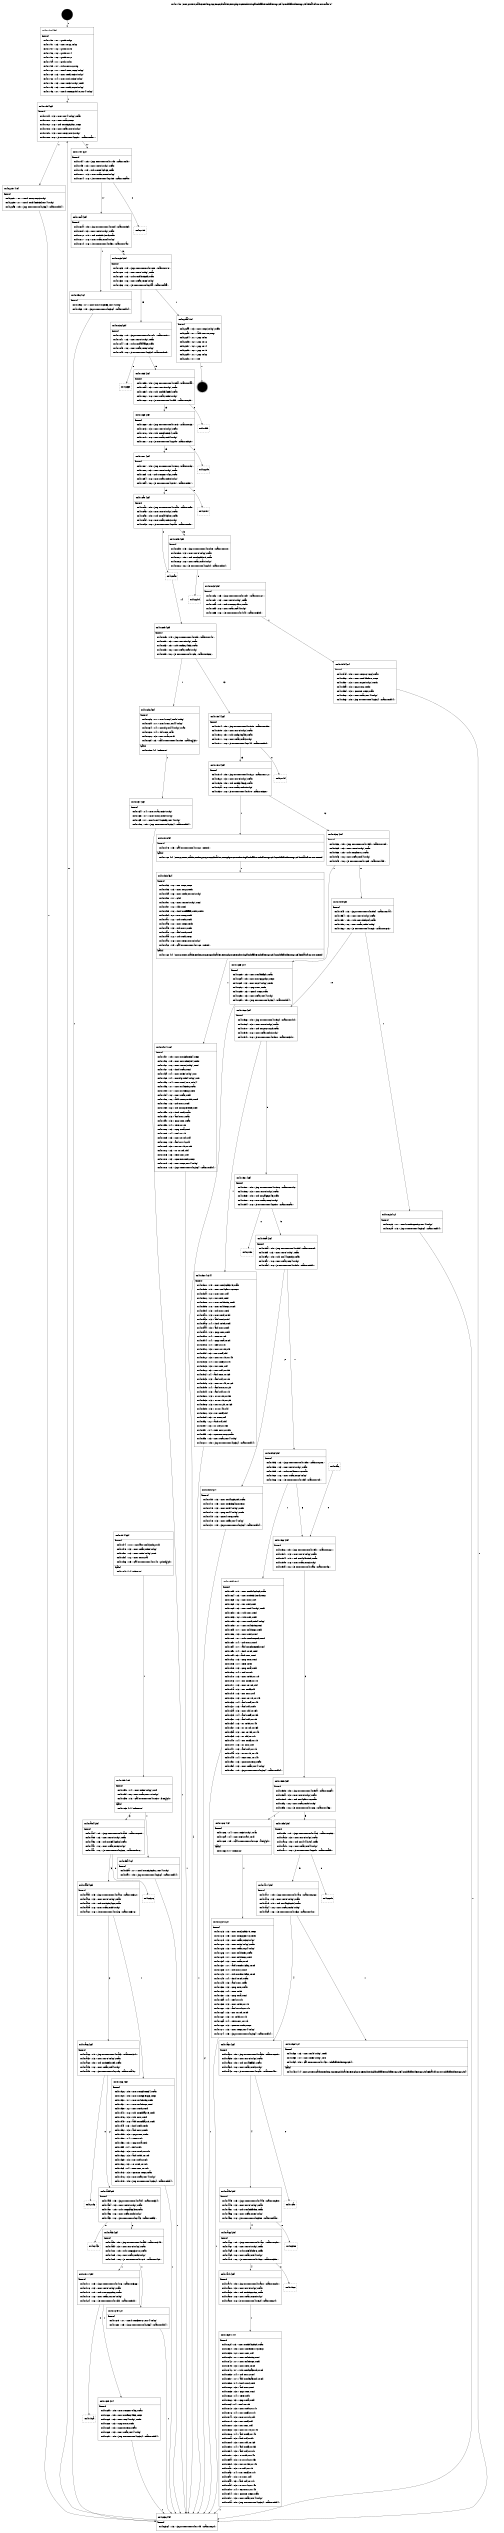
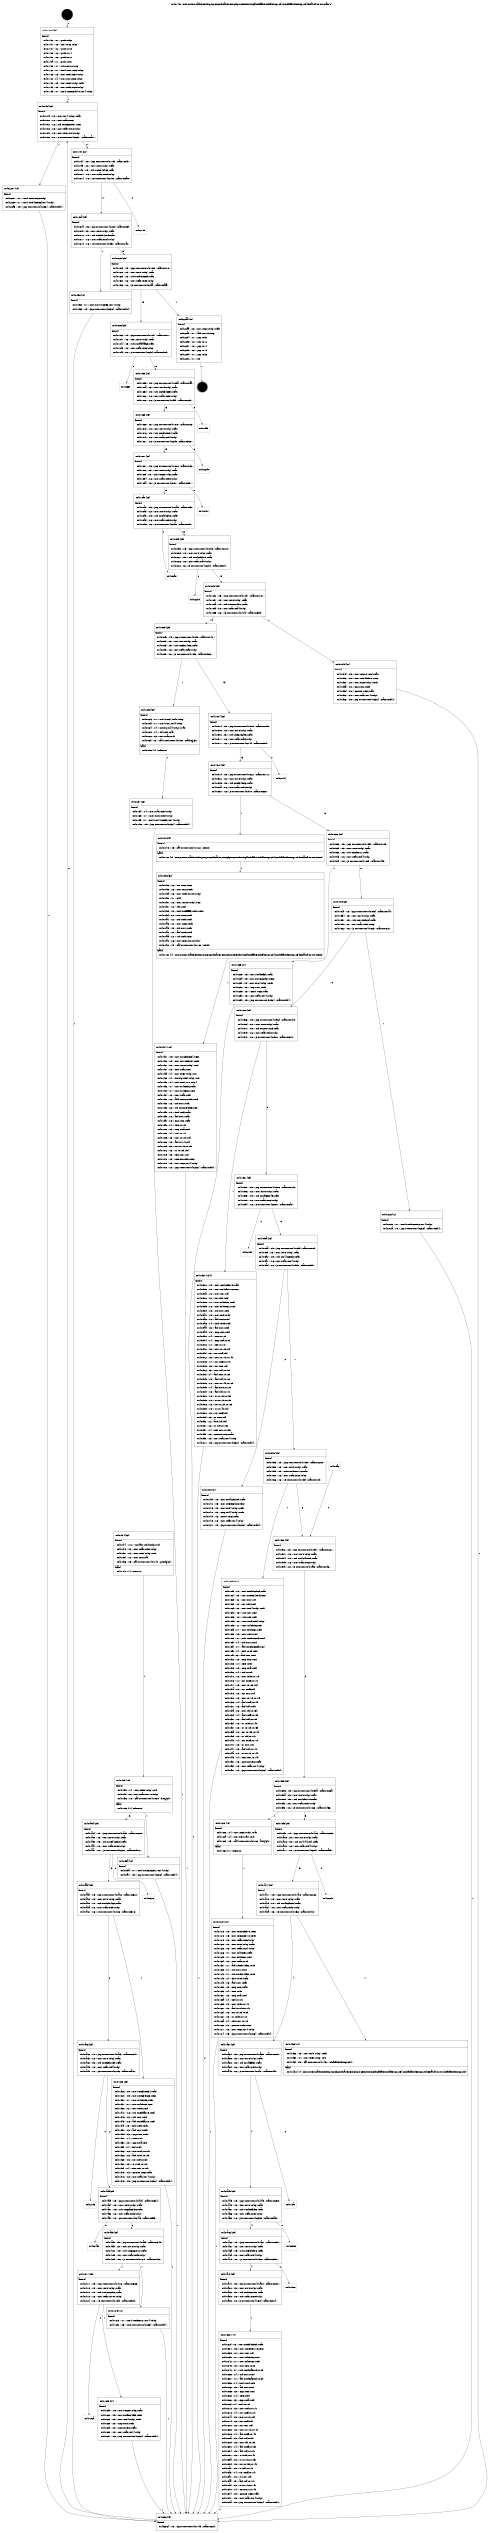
none -> (217, 575)
(177, 601) -> (210, 620)
